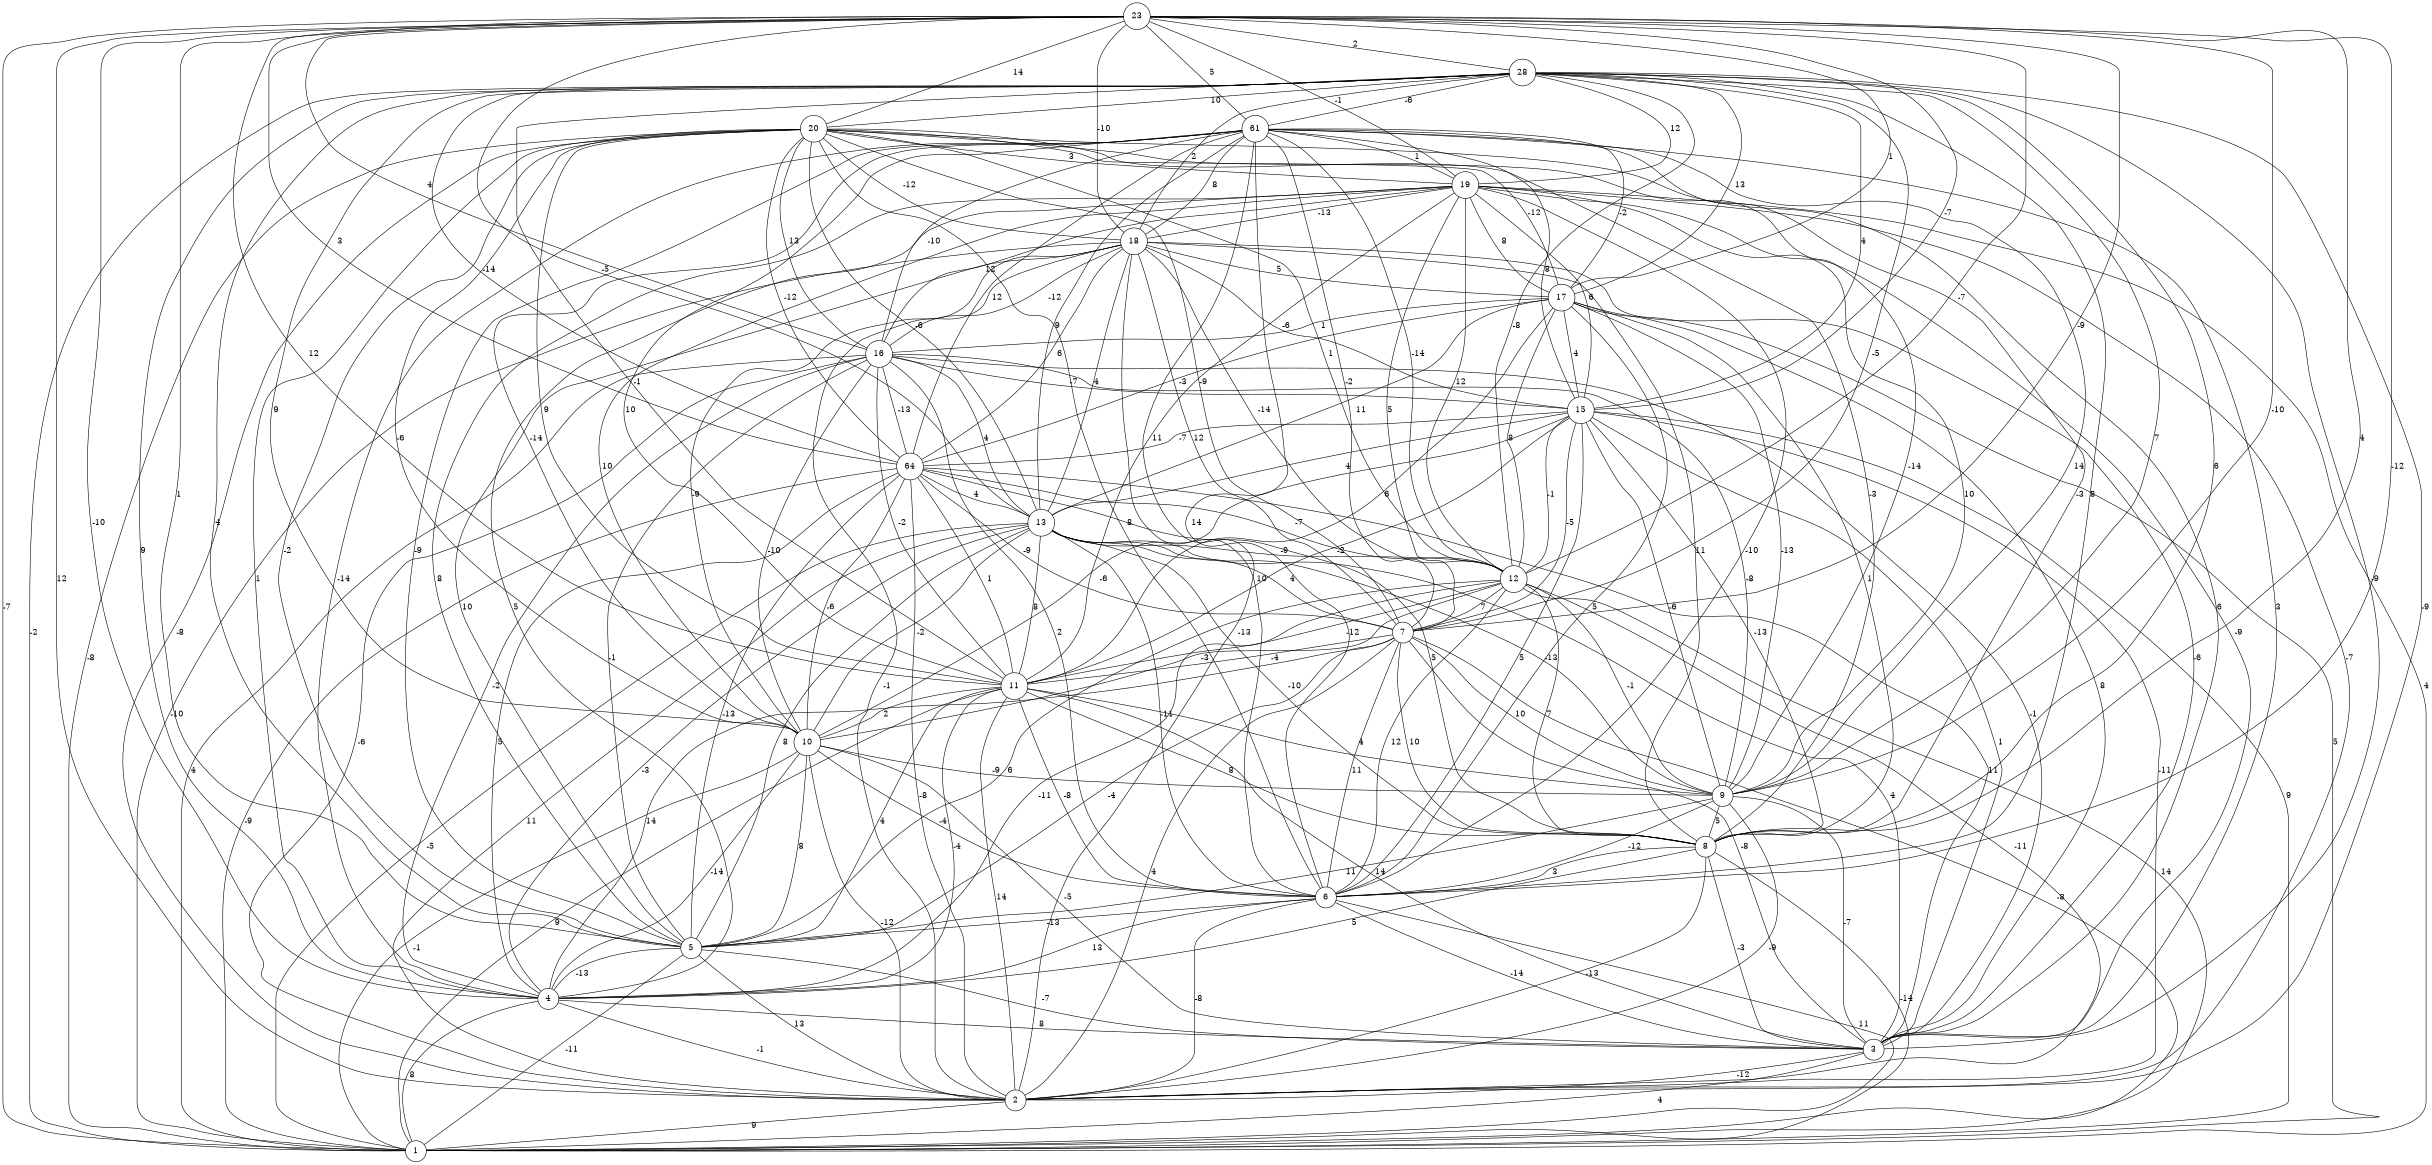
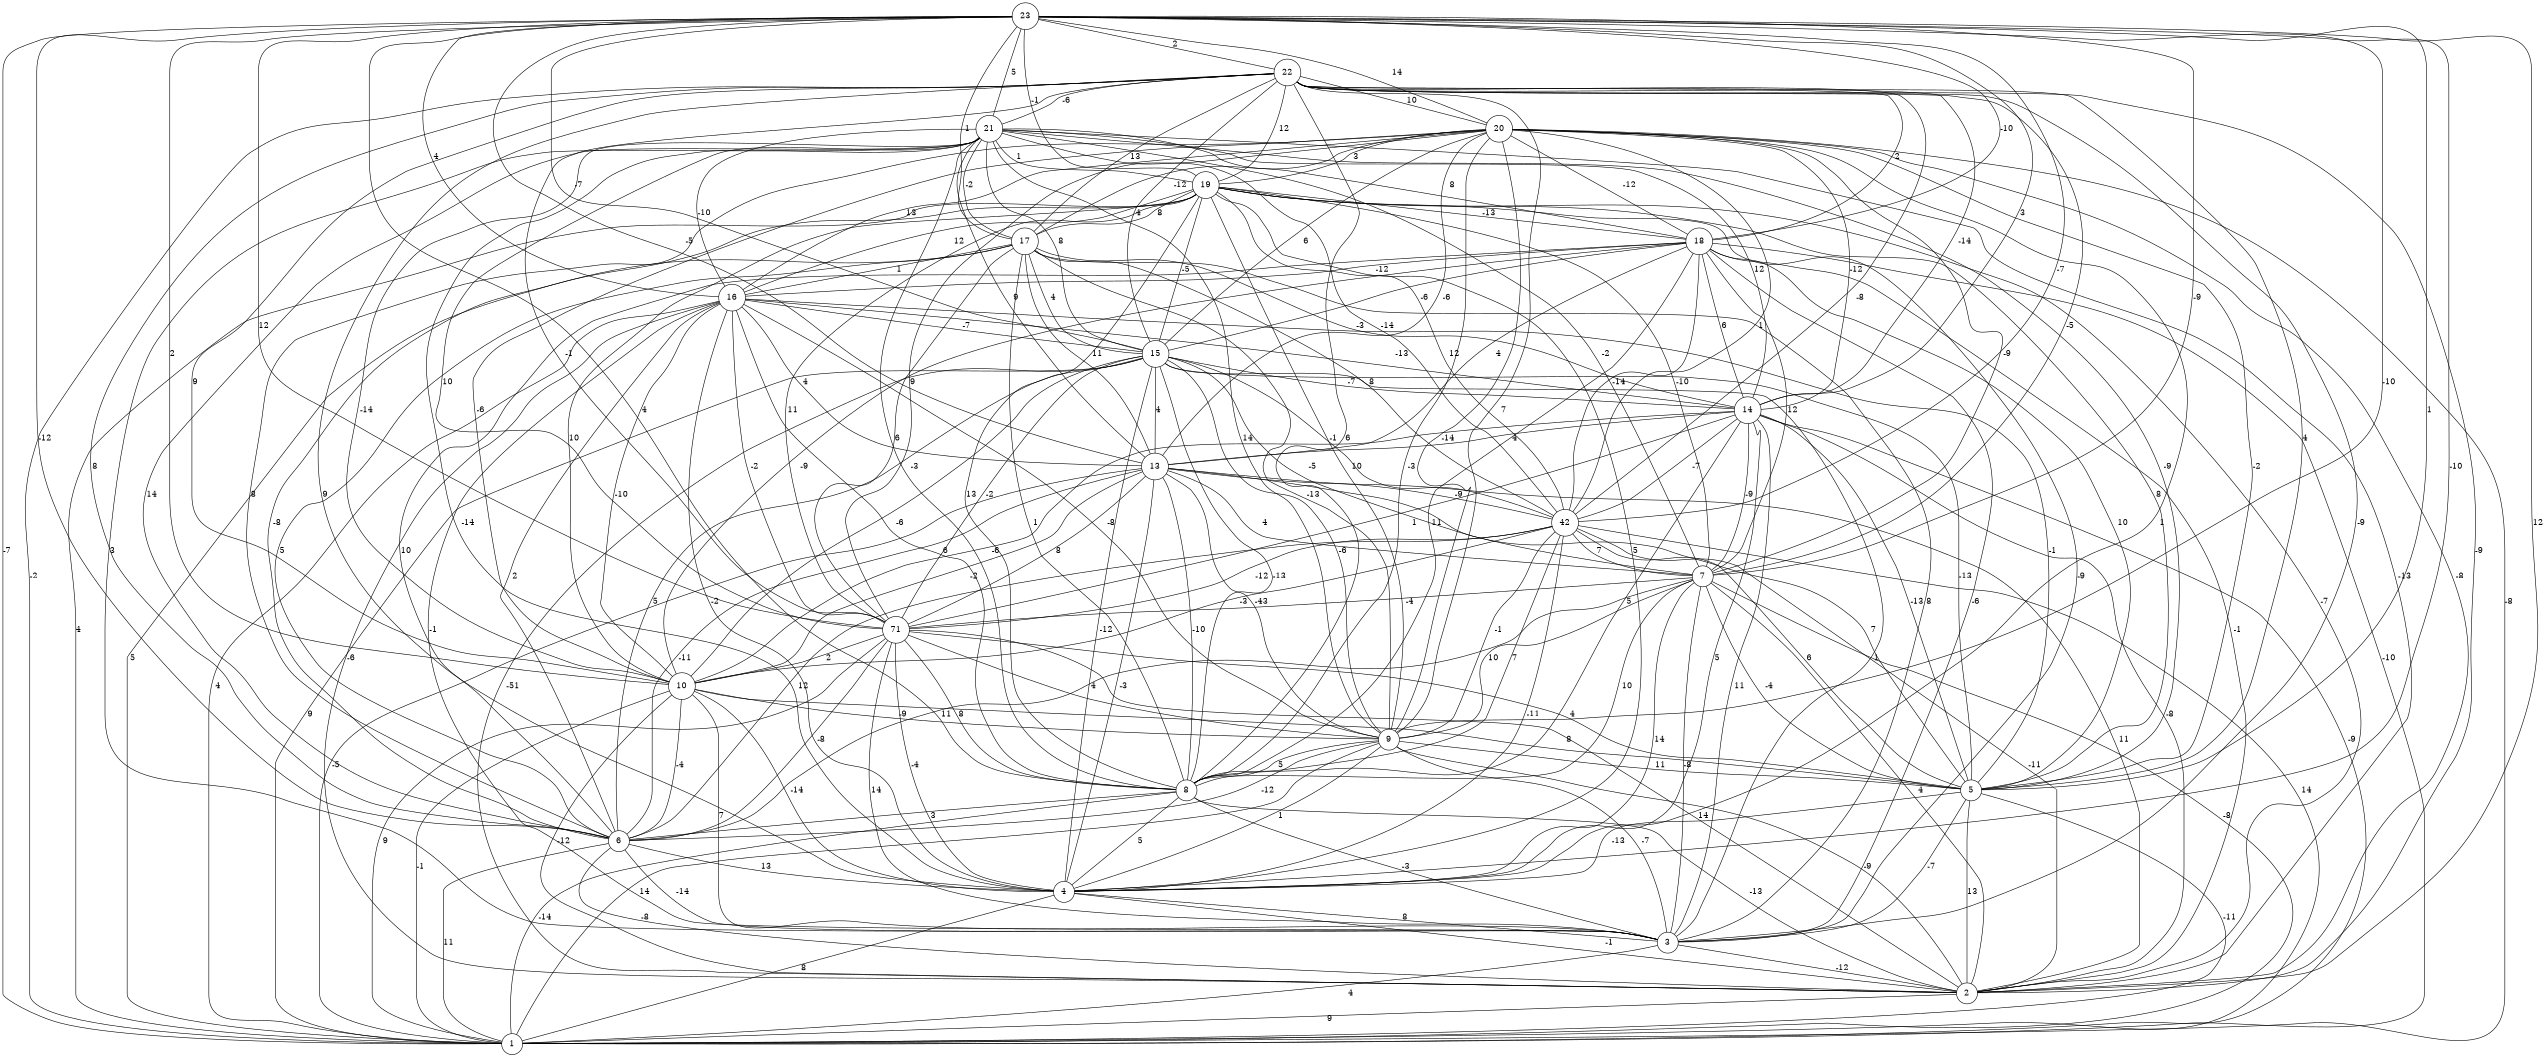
(1522, 72) -> (1287, 73)
(1255, 129) -> (989, 129)
none -> (170, 145)
(1904, 245) -> (1315, 221)
(1346, 283) -> none
(1591, 298) -> (1186, 270)
(1390, 410) -> (1683, 382)
(910, 466) -> (1748, 410)
none -> (965, 499)
(1752, 551) -> (277, 523)
none -> (972, 572)
(1514, 579) -> (1565, 523)
none -> (1098, 622)
(1578, 642) -> none
(1551, 658) -> (1261, 602)
(1014, 686) -> (896, 630)
(786, 742) -> (1874, 630)
(2165, 771) -> (513, 686)
none -> (1234, 831)
none -> (894, 845)
(1068, 897) -> (722, 816)
(1009, 923) -> (1723, 381)
